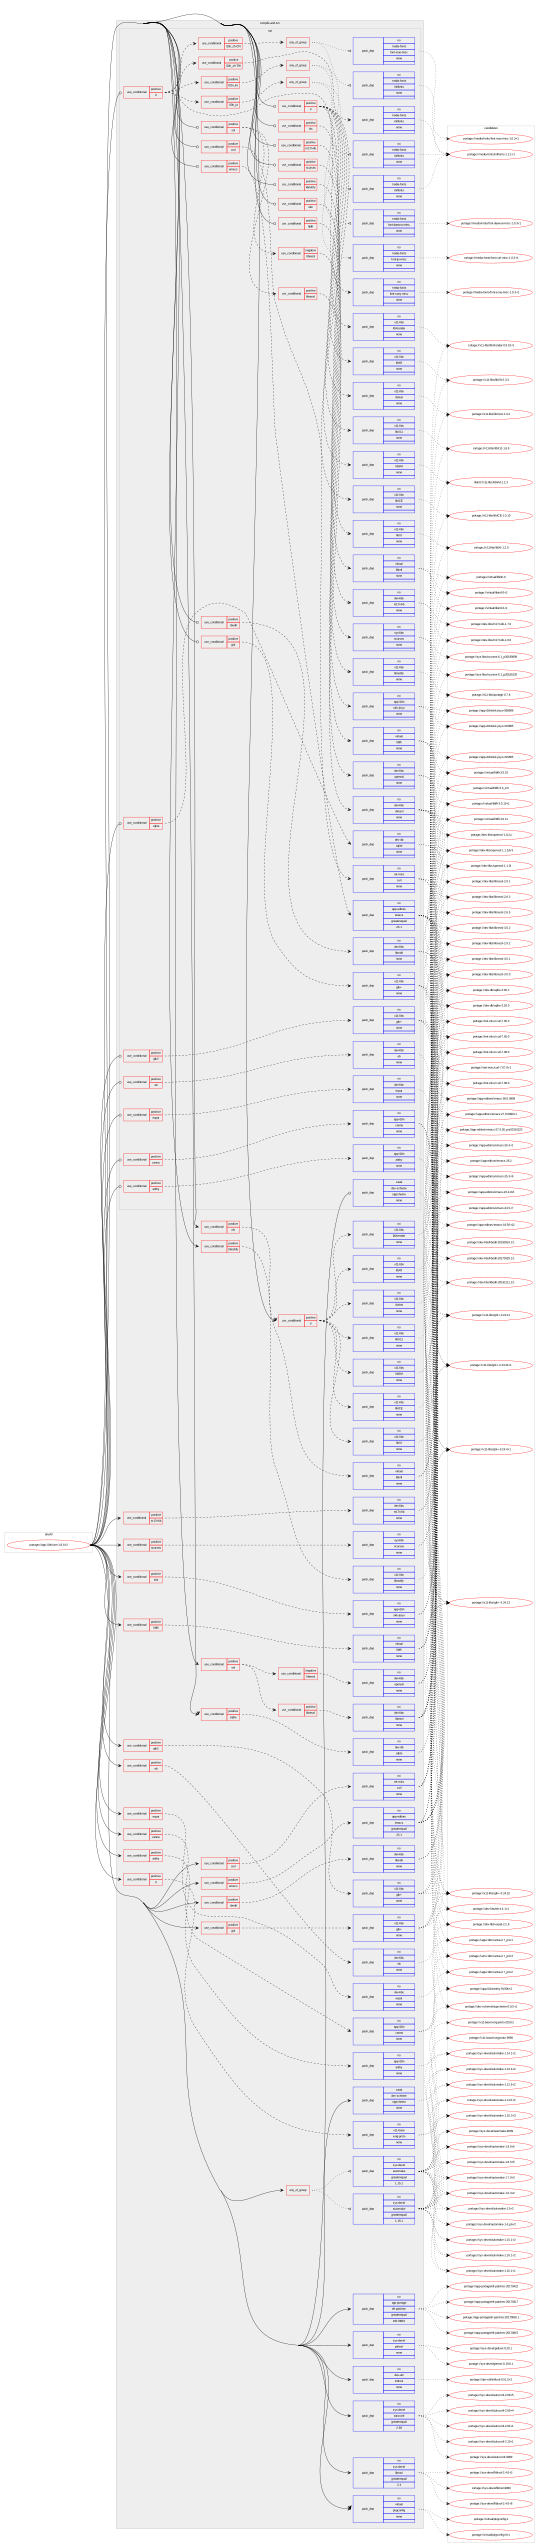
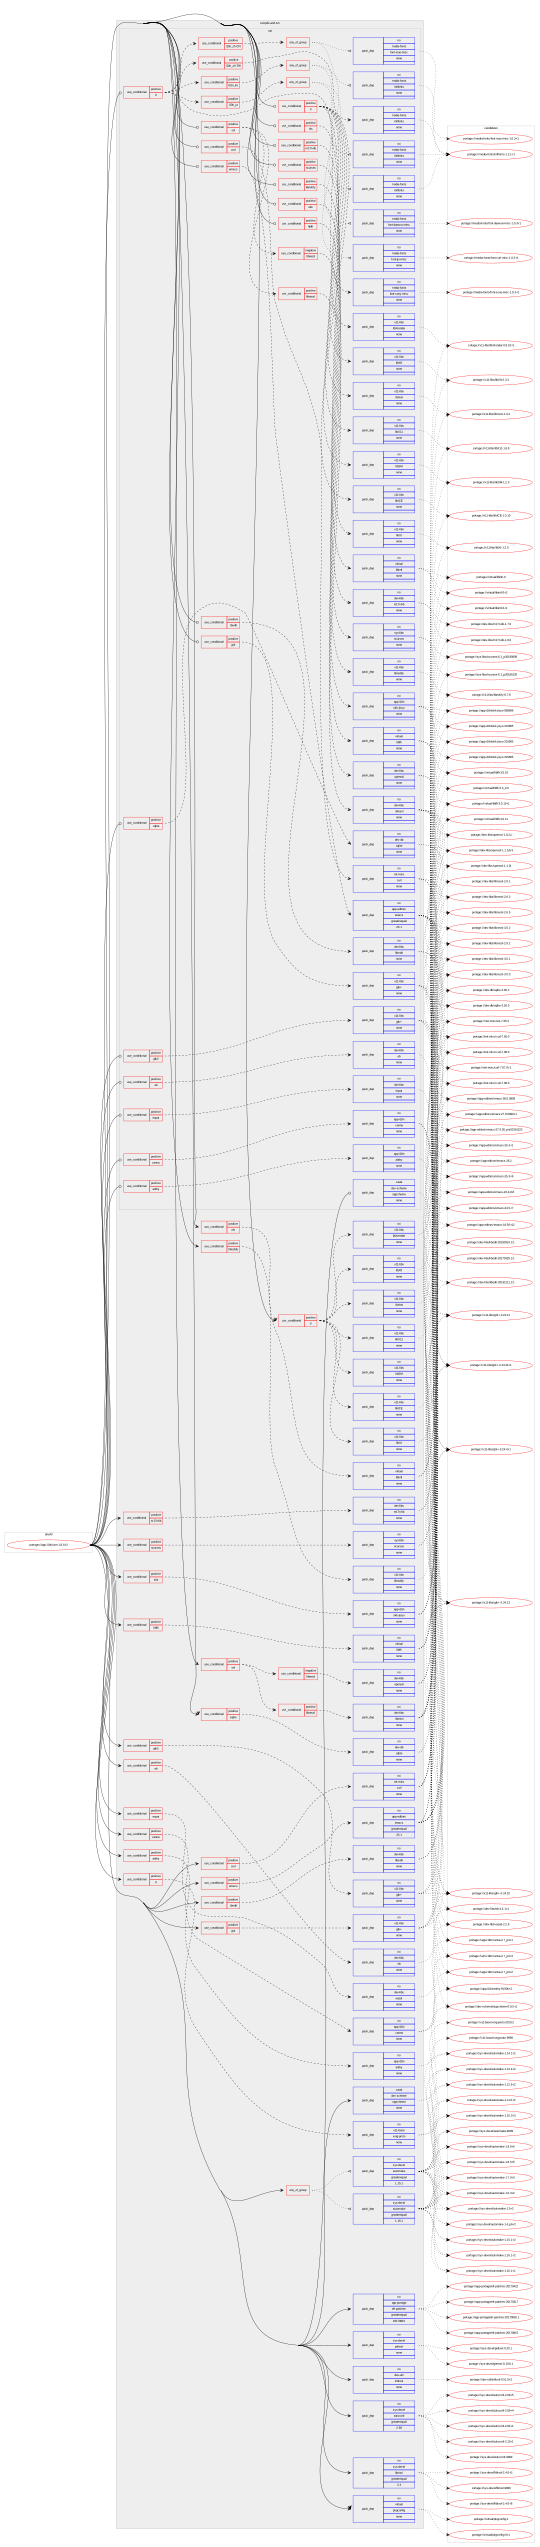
(491, 482) -> (491, 482)
(491, 695) -> (491, 695)
none -> (491, 742)
(491, 1021) -> (491, 1021)
